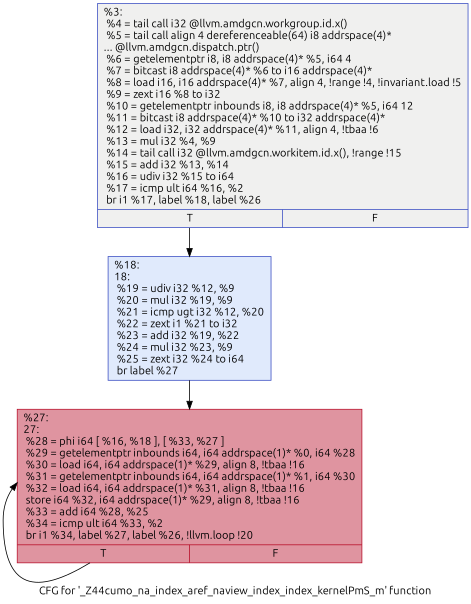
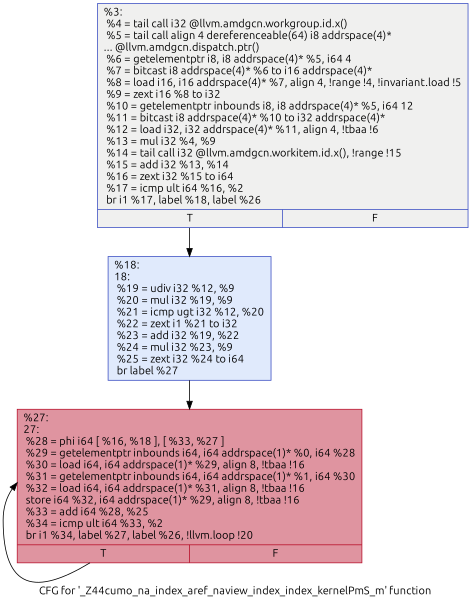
(169, 177) -> (169, 177)
